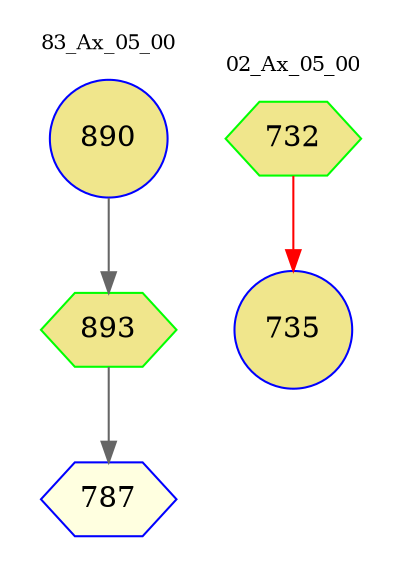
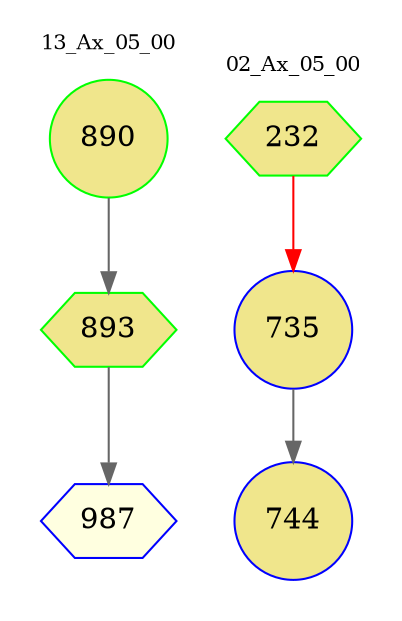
(109, 44) -> (109, 44)
(109, 139) -> (109, 139)
(293, 139) -> (293, 139)
(109, 499) -> (109, 521)
none -> (293, 521)
